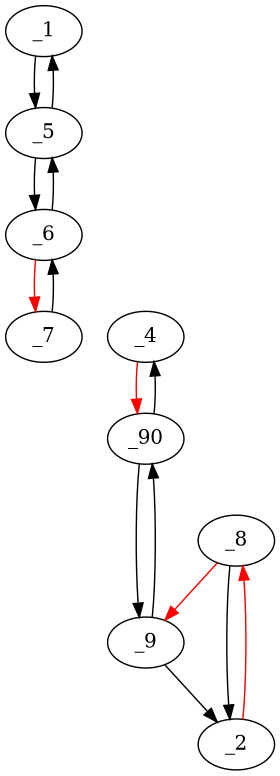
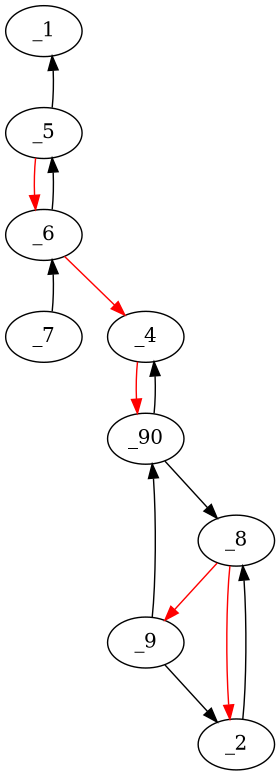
(34, 75) -> none
(34, 177) -> (34, 177)
(34, 279) -> (90, 281)
(136, 533) -> (186, 484)
(227, 635) -> (227, 635)
(246, 650) -> (246, 650)
